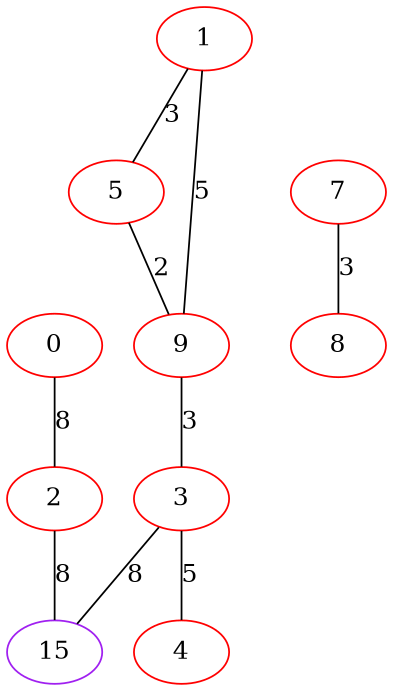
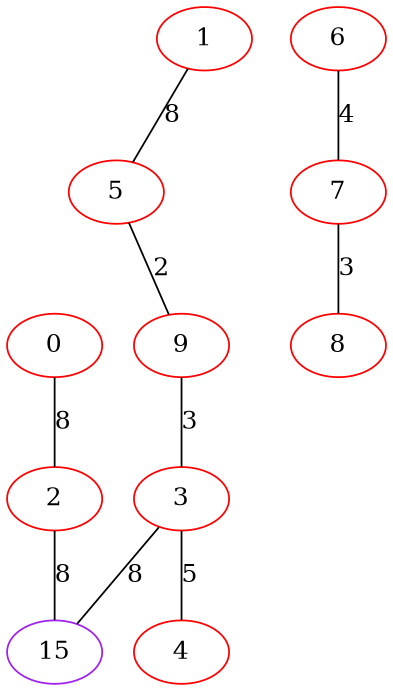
none -> (338, 39)
(173, 115) -> (173, 115)
(193, 192) -> none
